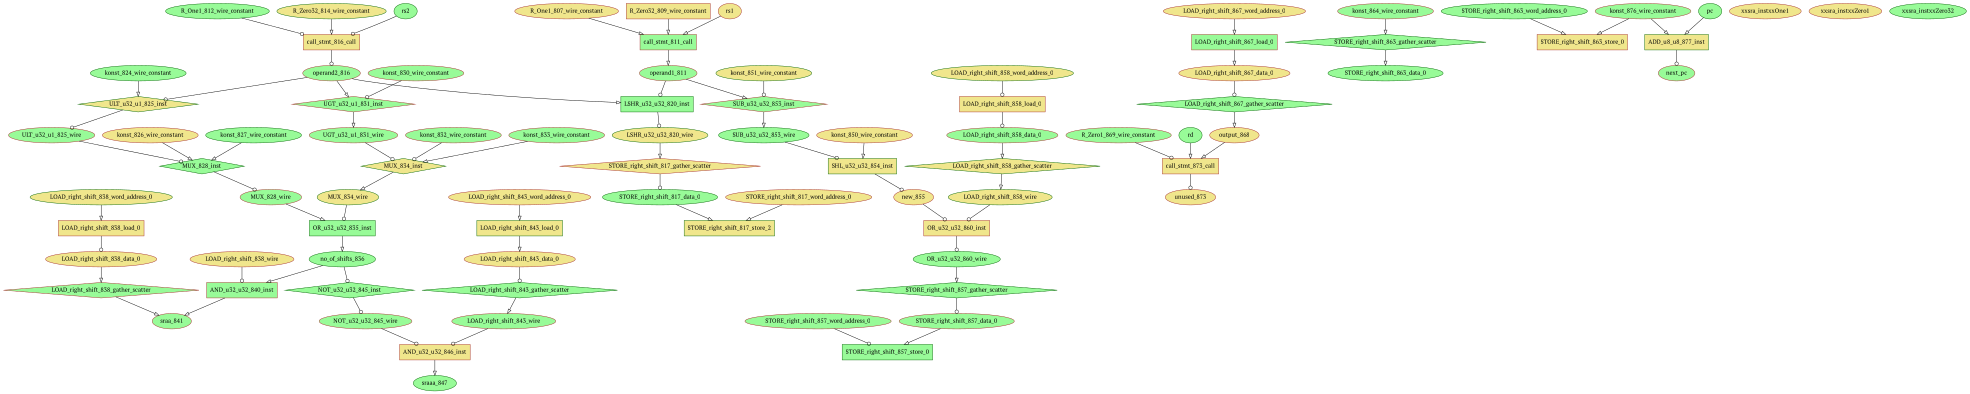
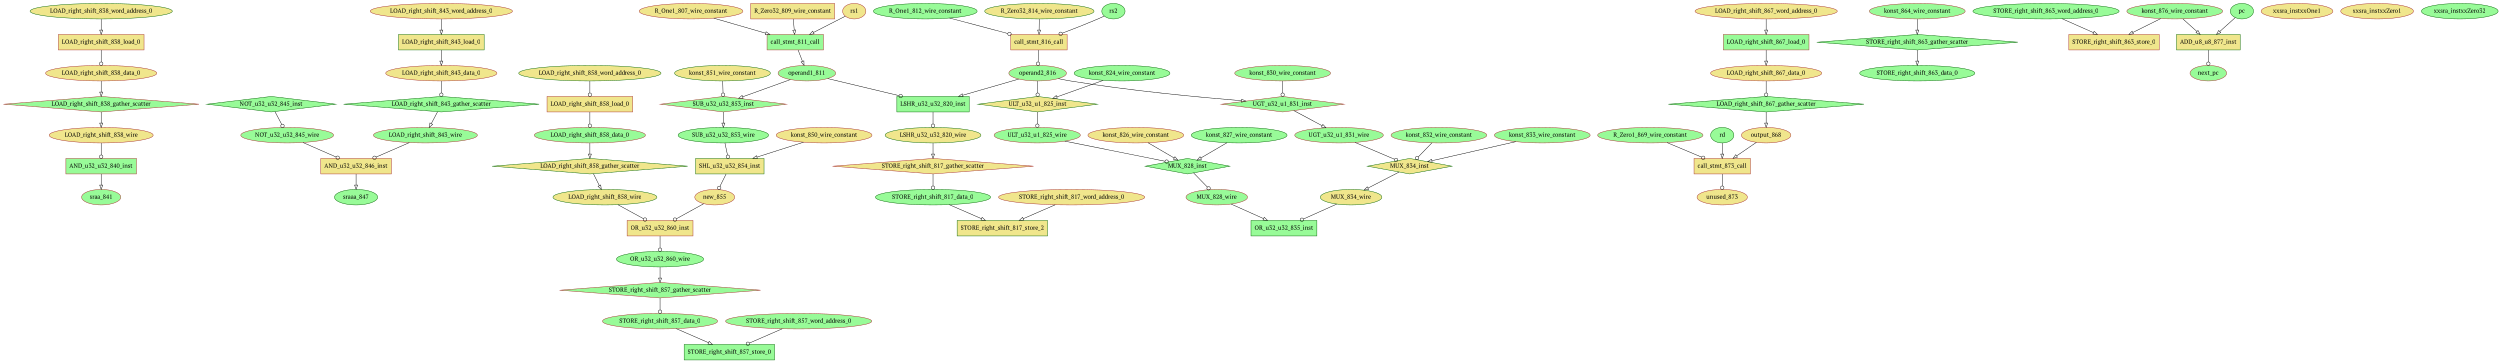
(342, 259) -> none
(957, 290) -> (660, 290)
(135, 305) -> (101, 118)
